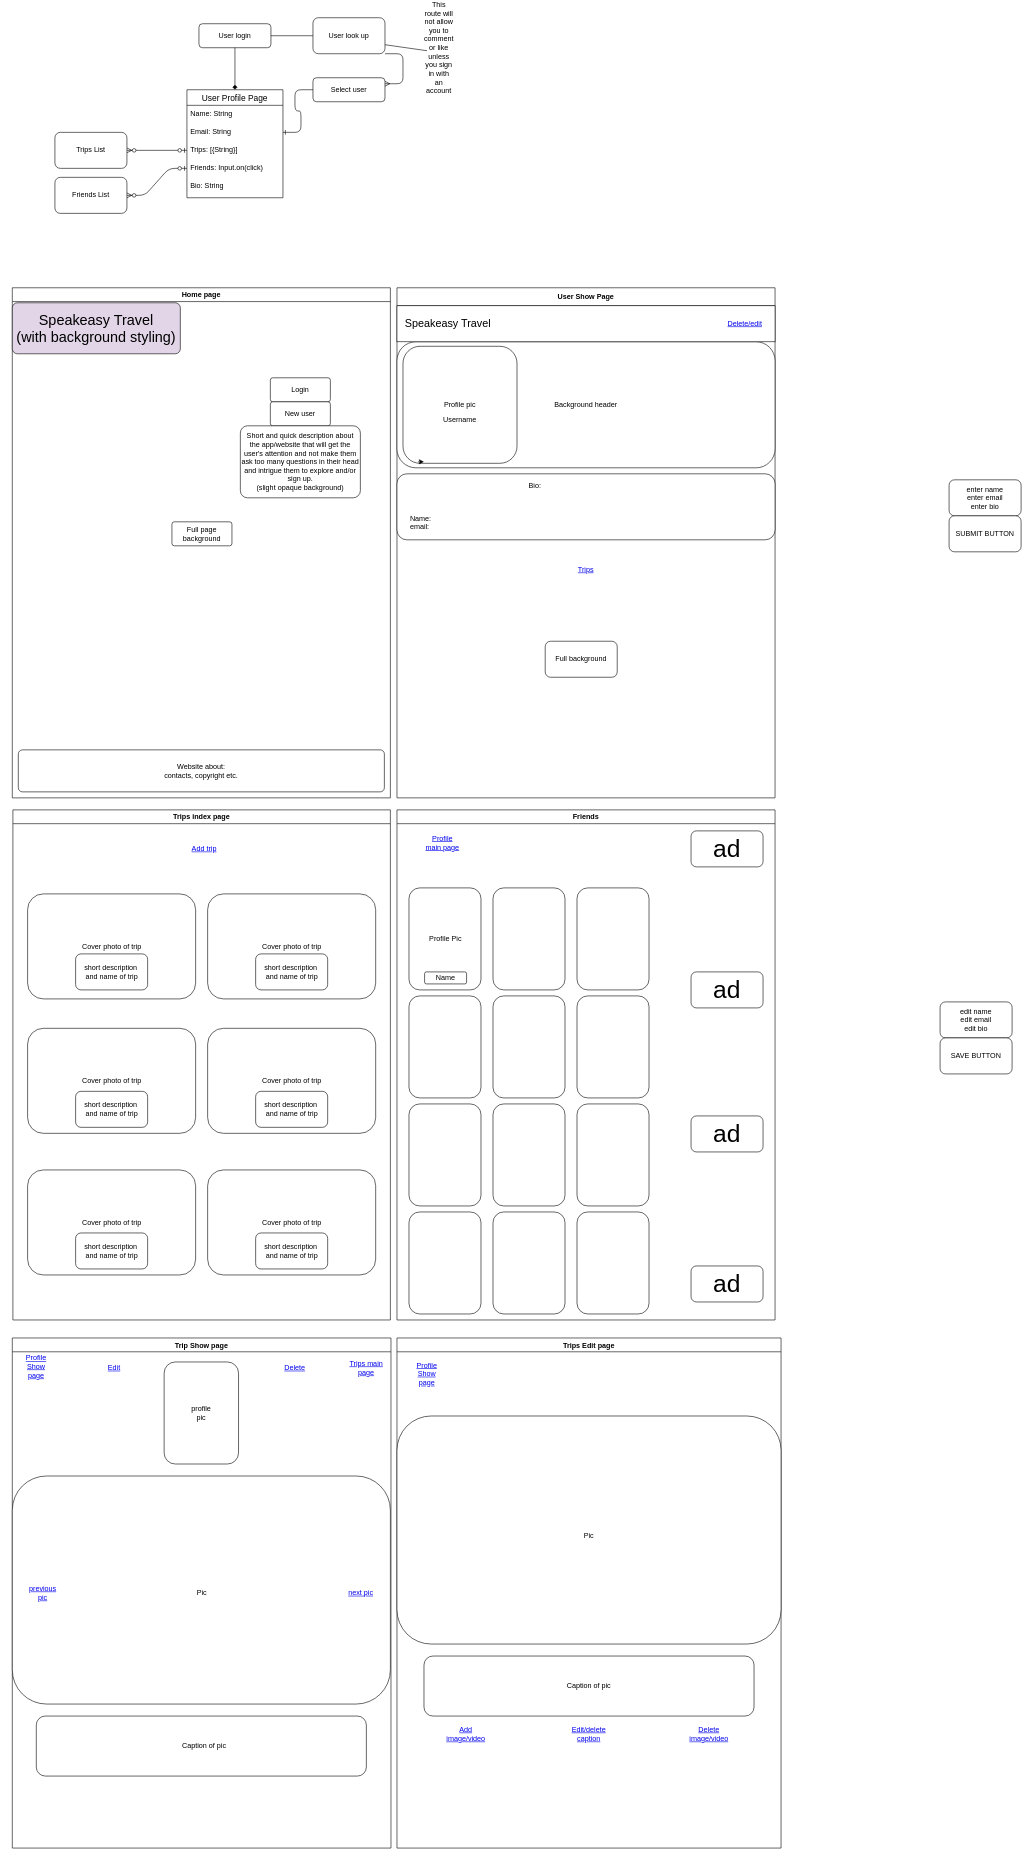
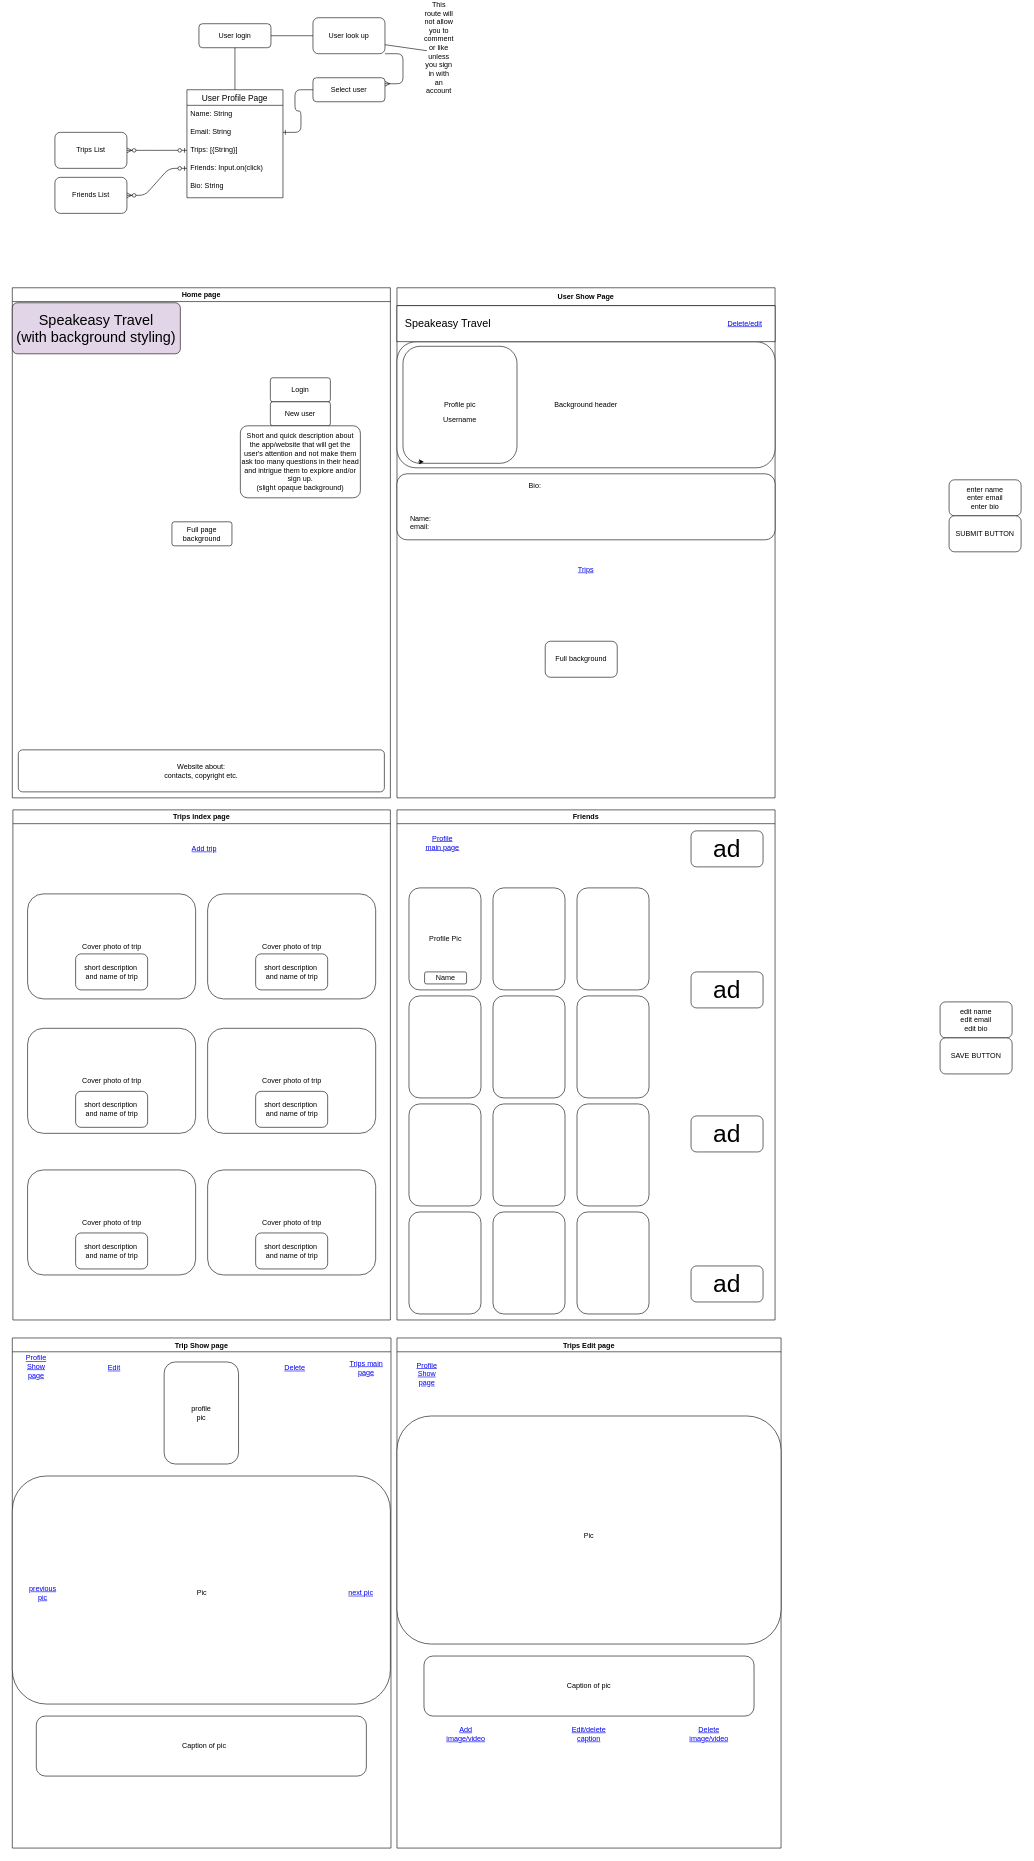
(235, 84) -> (235, 86)
